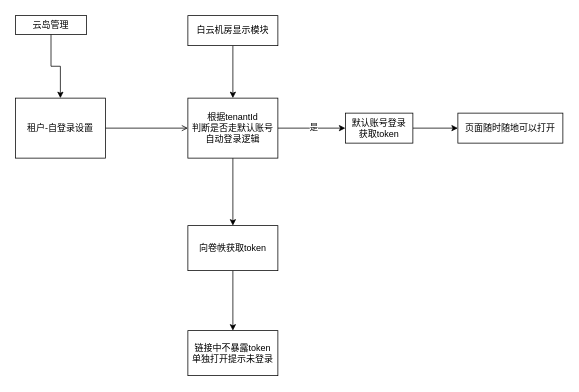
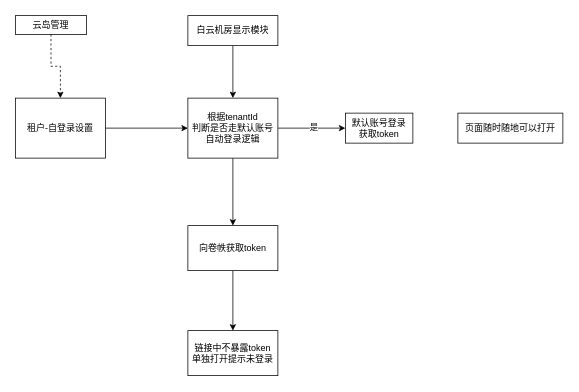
(54, 66) -> (54, 66)
(183, 128) -> (181, 128)
(451, 128) -> none
